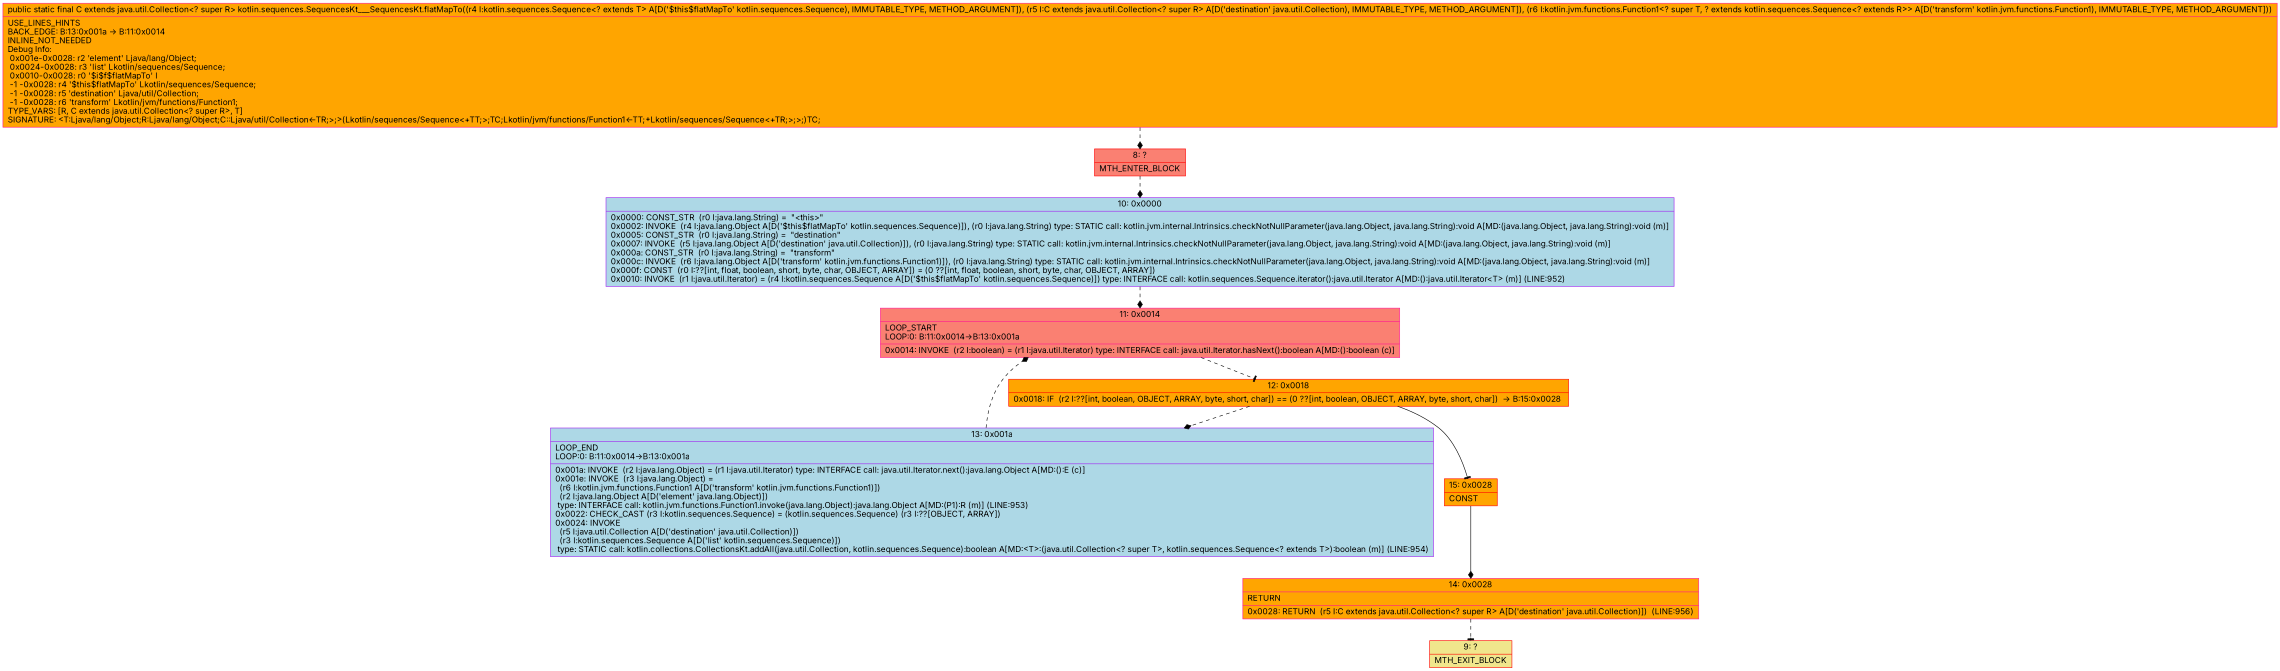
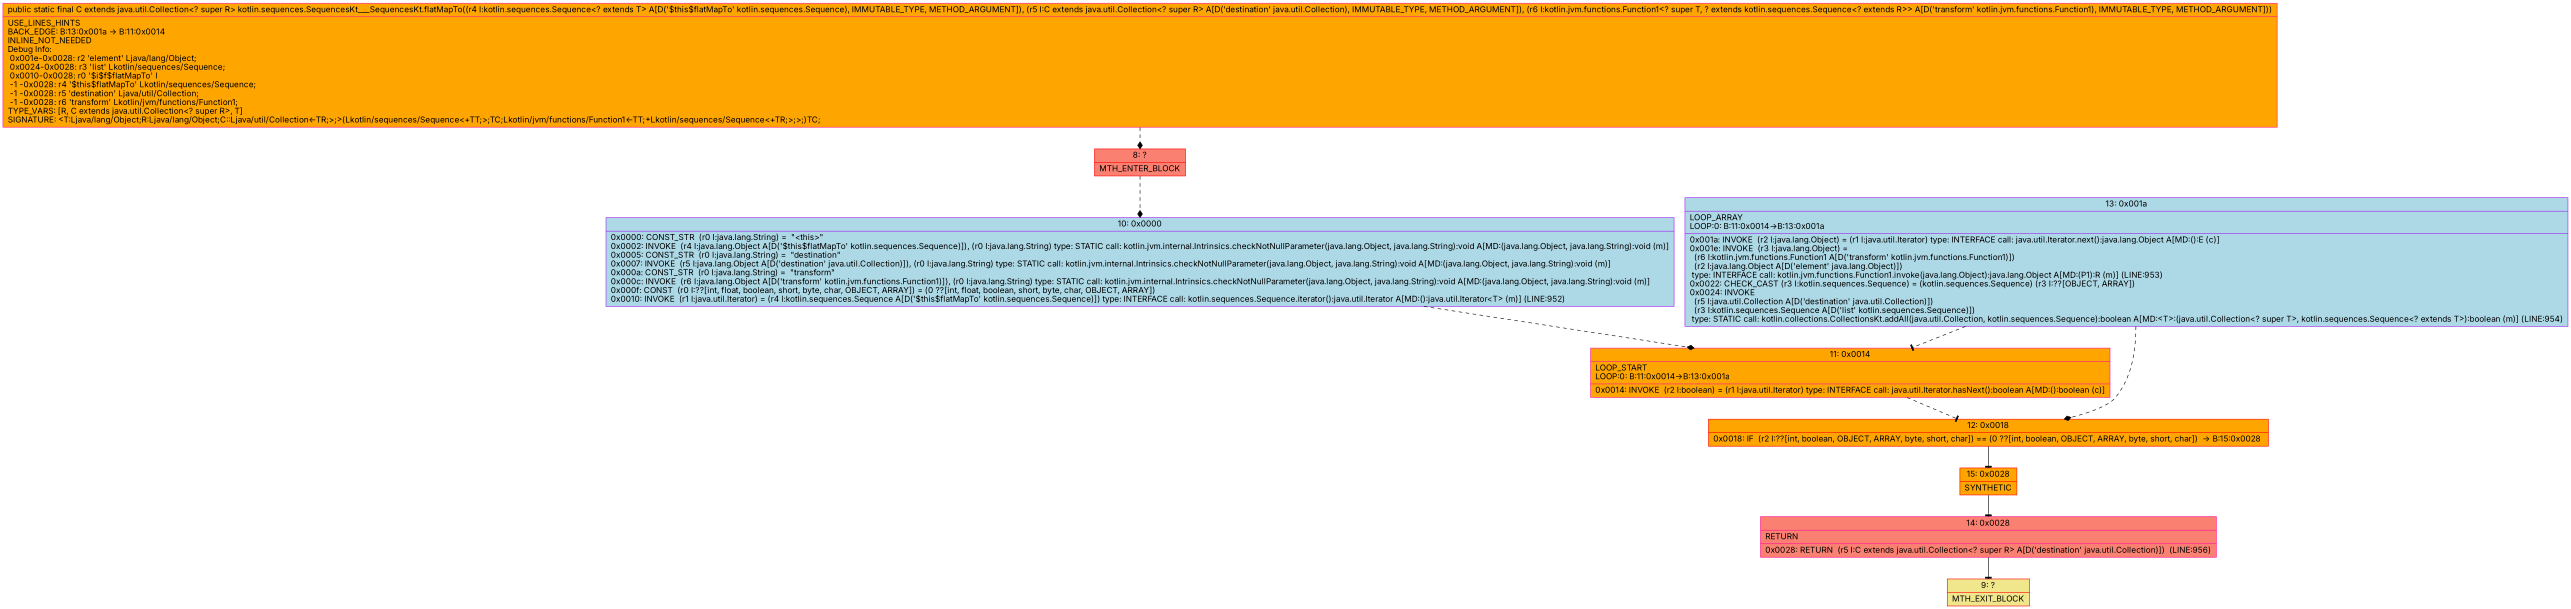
(1140, 333) -> (1850, 373)
(996, 390) -> (1940, 337)
(1220, 416) -> (2123, 387)
(577, 448) -> (1716, 218)
(1464, 499) -> (1988, 488)
(1471, 539) -> (1988, 504)
(1471, 599) -> (1988, 537)
(1471, 628) -> (1988, 567)
